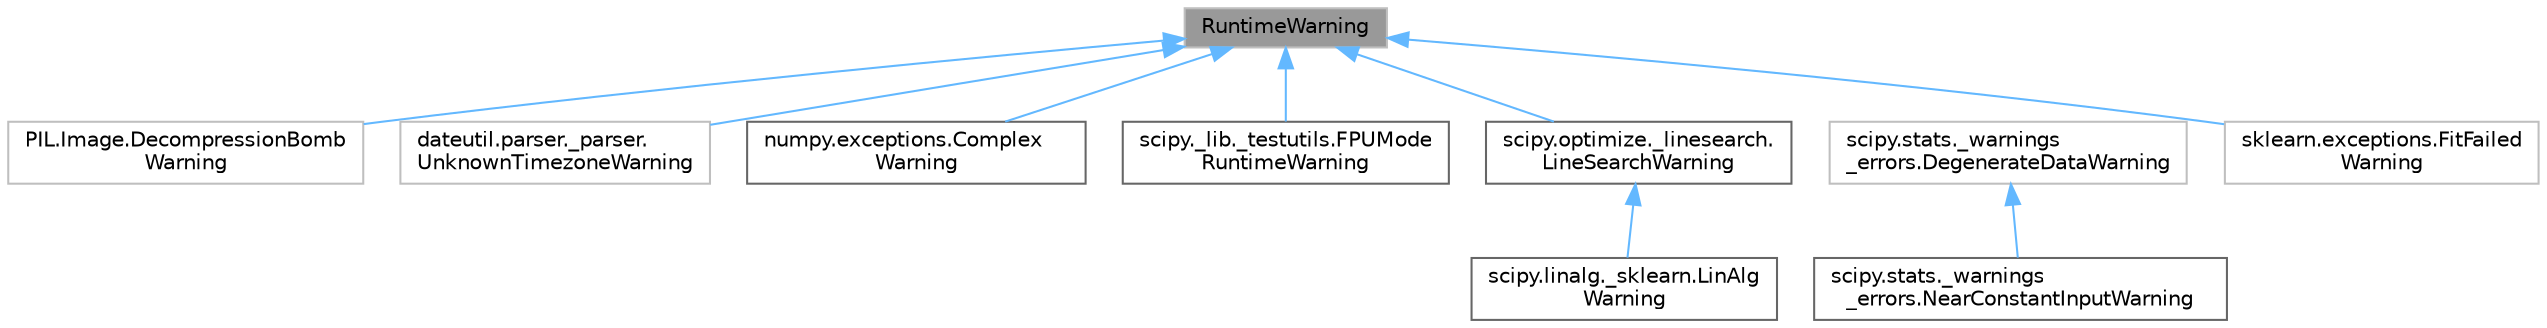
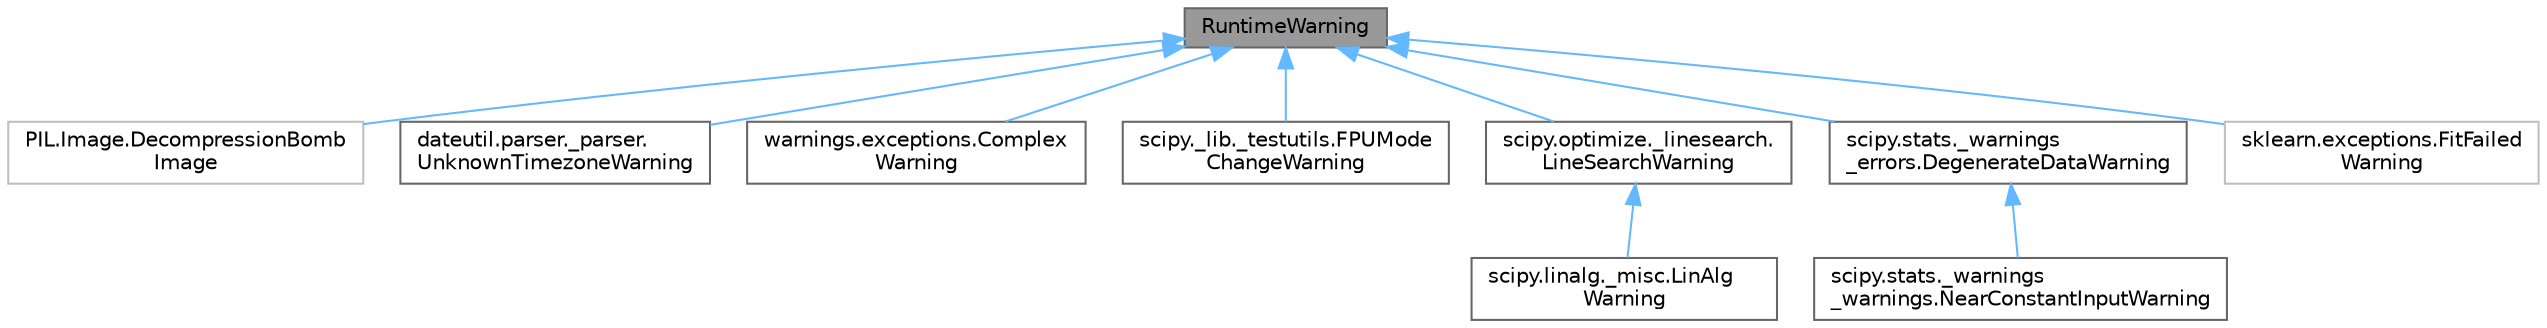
(1286, 28) -> (1286, 28)
none -> (1621, 86)
(186, 153) -> (186, 153)
(555, 153) -> (555, 153)
(916, 153) -> (916, 153)
(1286, 153) -> (1286, 153)
(2008, 153) -> (2008, 153)
(1624, 289) -> (1624, 289)
(2021, 289) -> (2021, 289)
